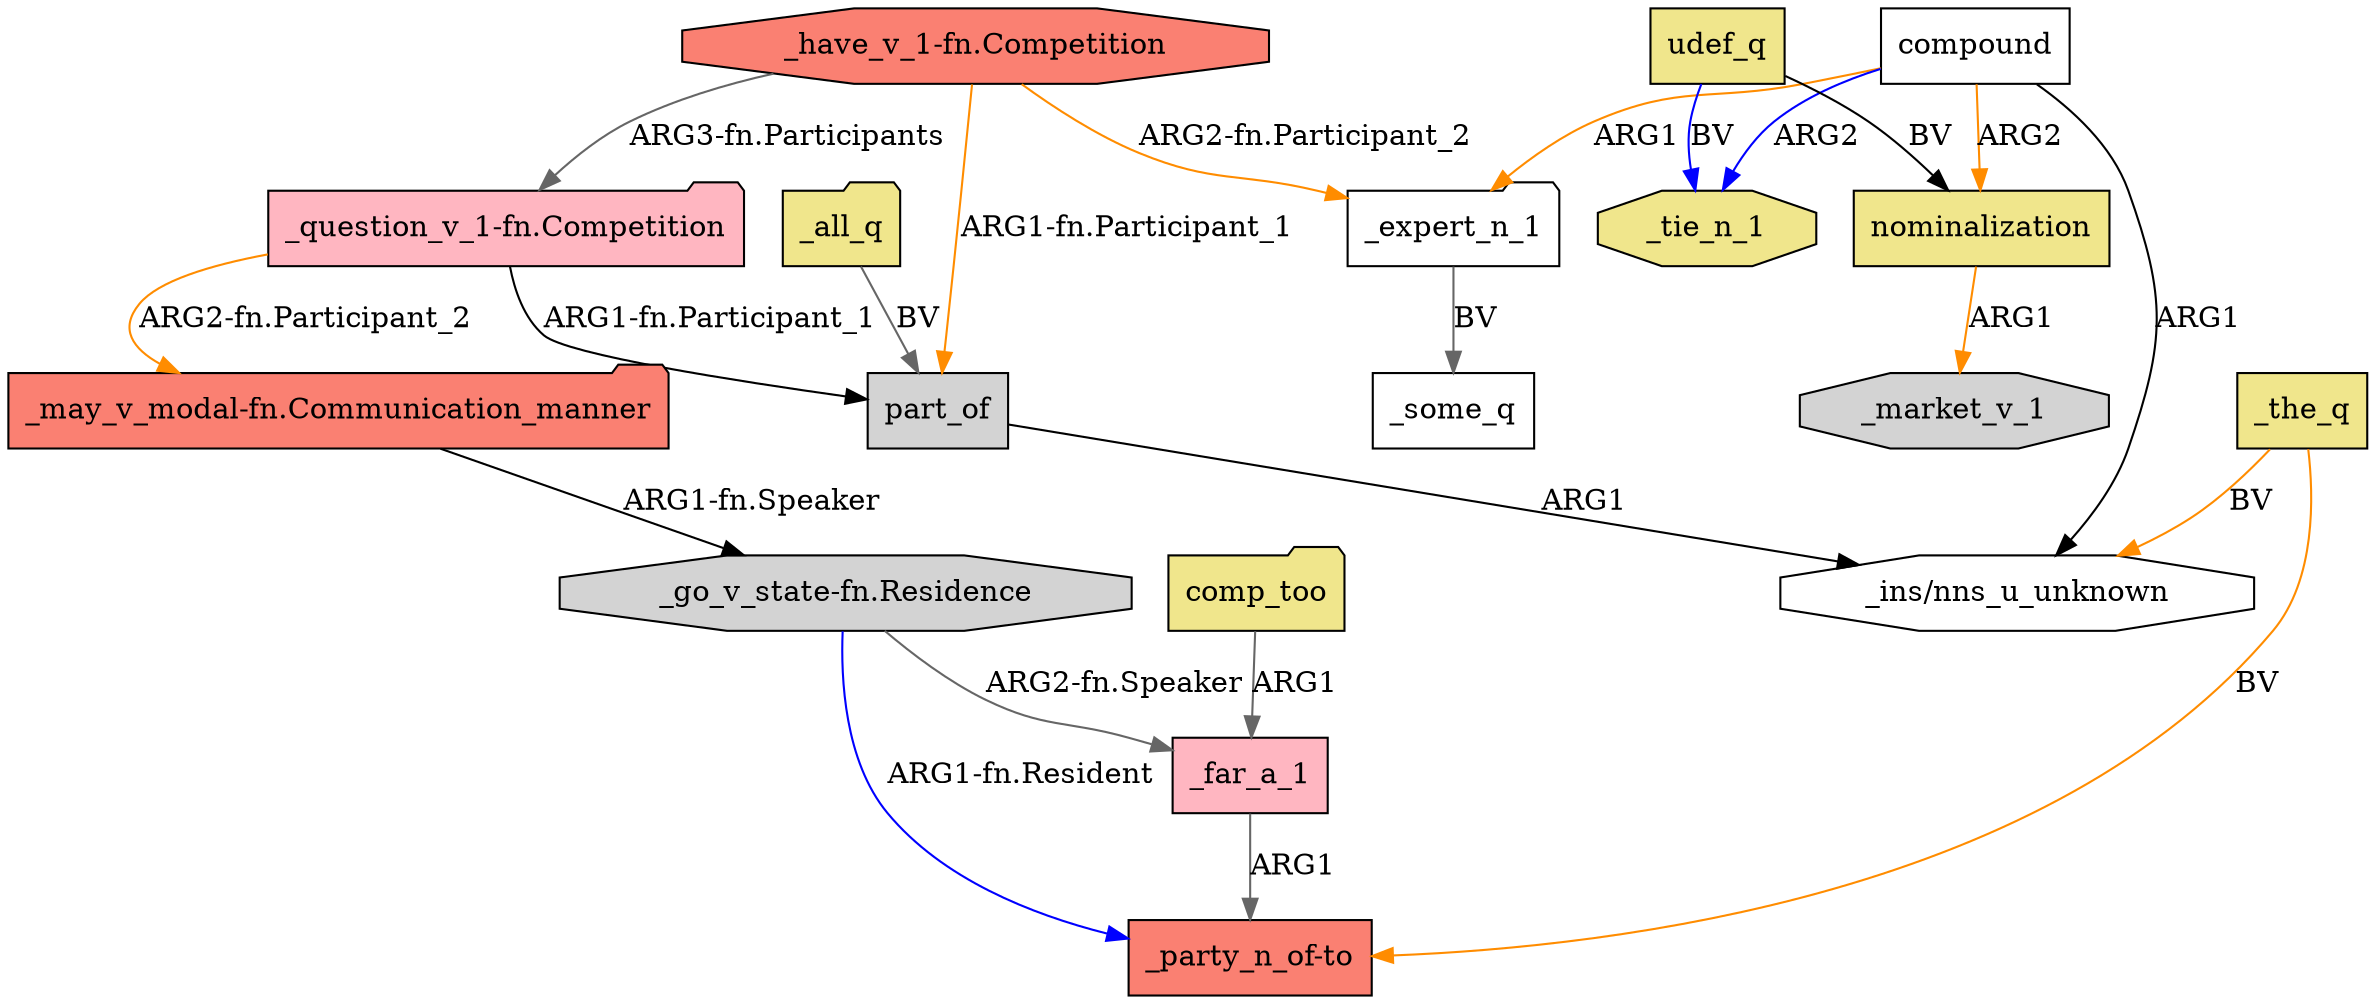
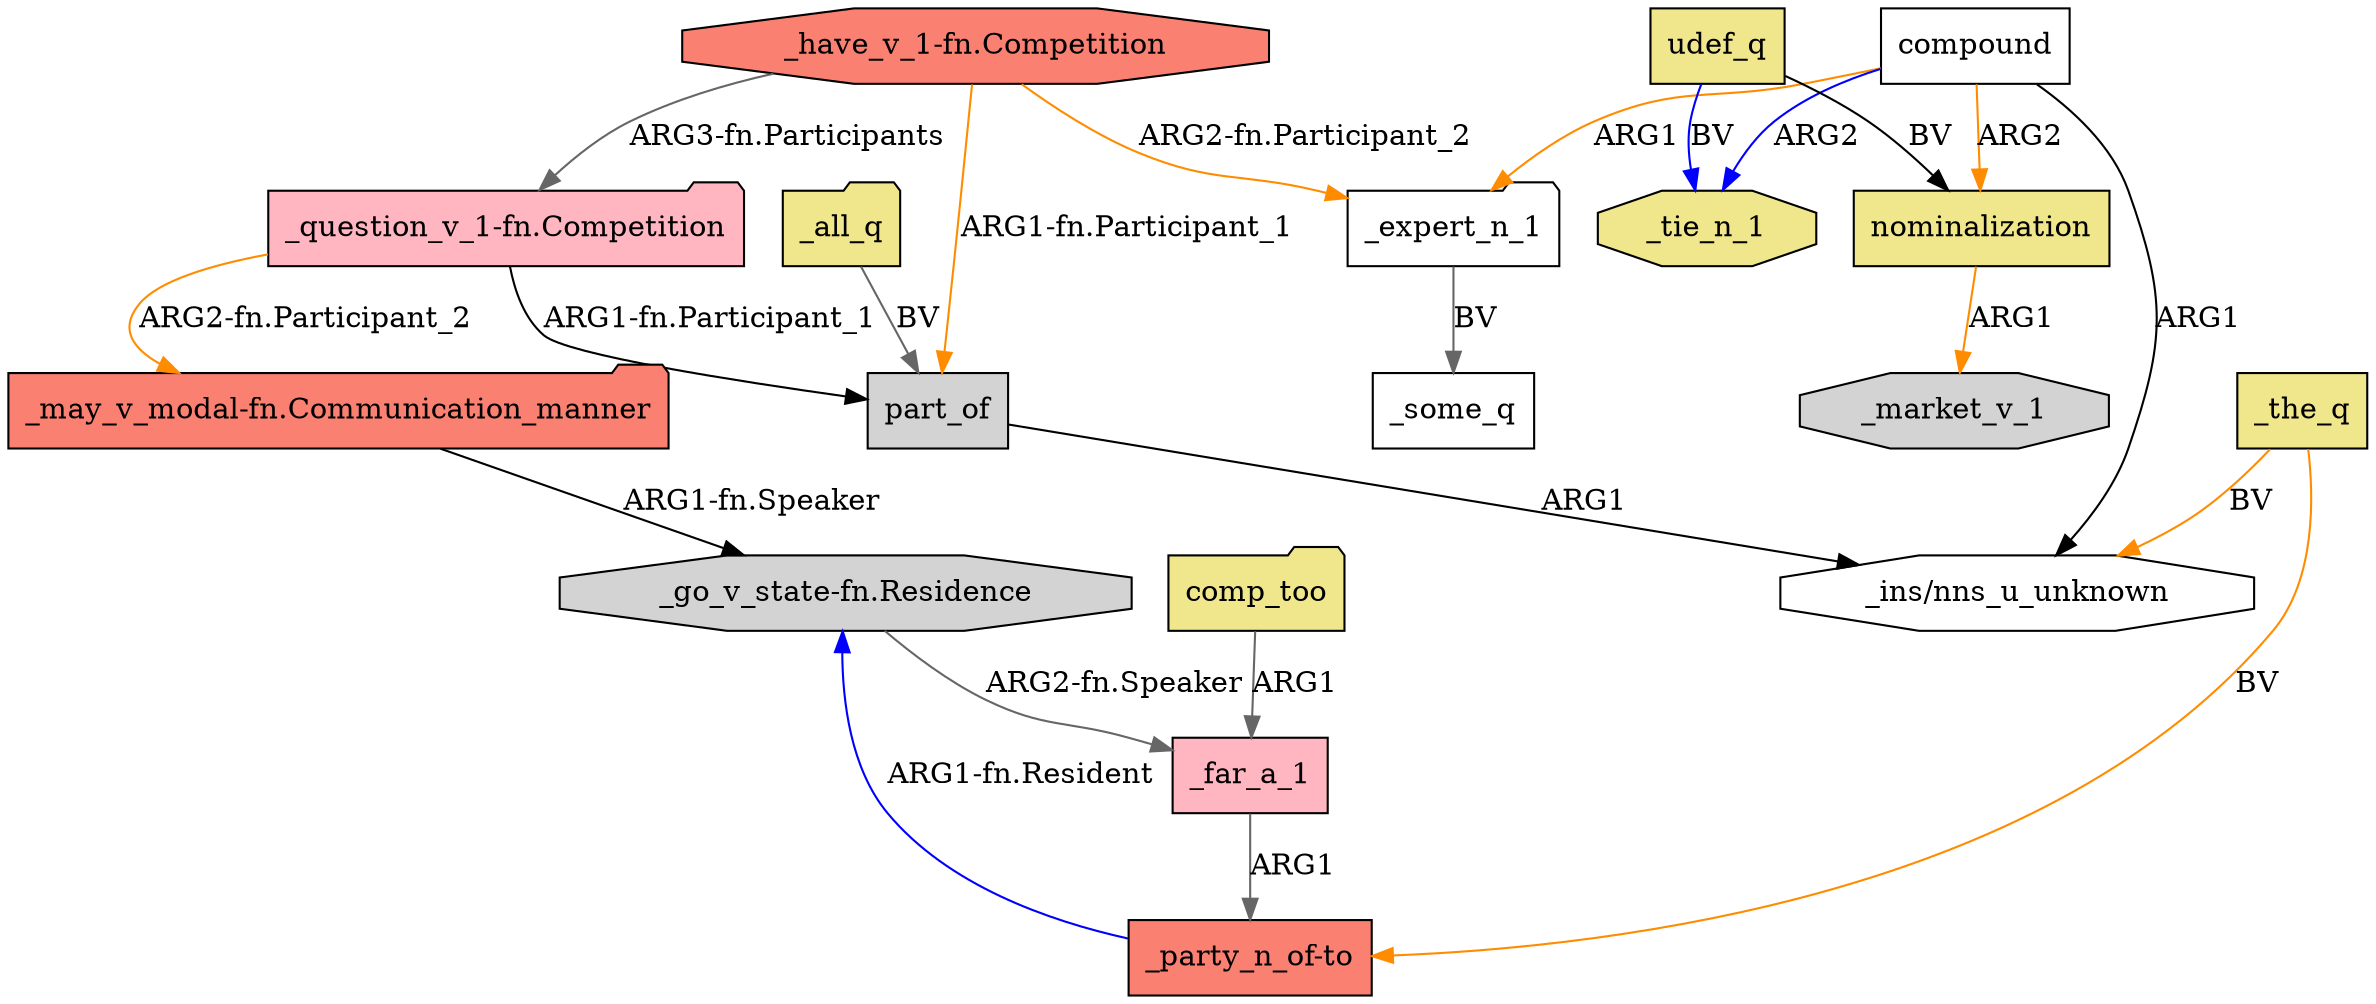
(909, 836) -> (926, 850)
